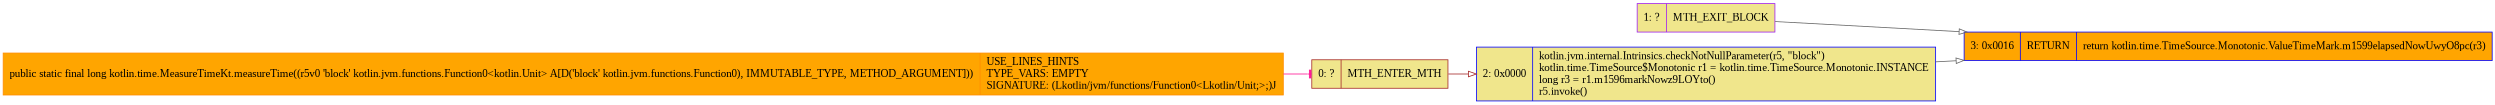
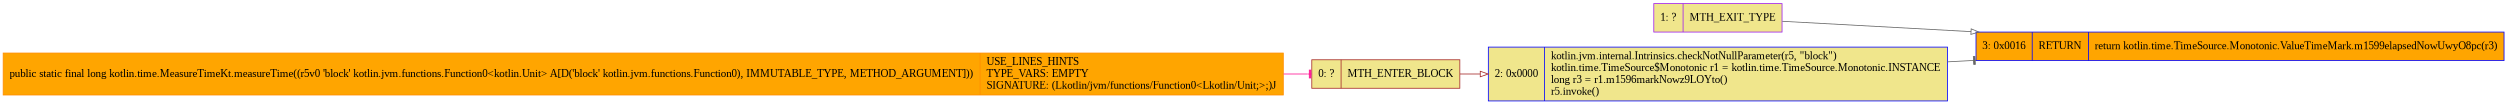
(1721, 17) -> (1733, 17)
(1946, 61) -> (1960, 61)
(1395, 74) -> (1400, 74)
